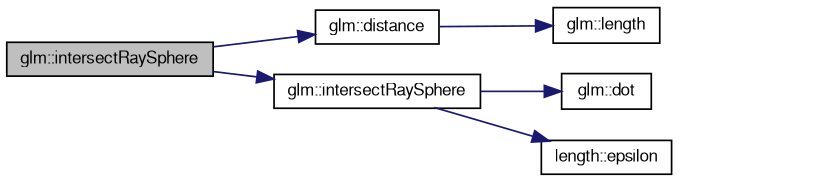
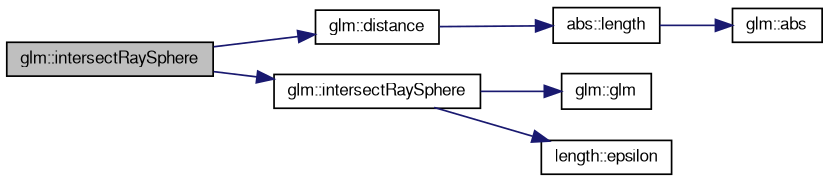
(606, 25) -> (606, 25)
none -> (777, 25)
(606, 91) -> (606, 91)
